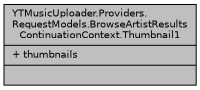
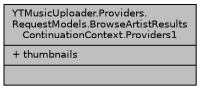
(100, 35) -> (100, 35)
